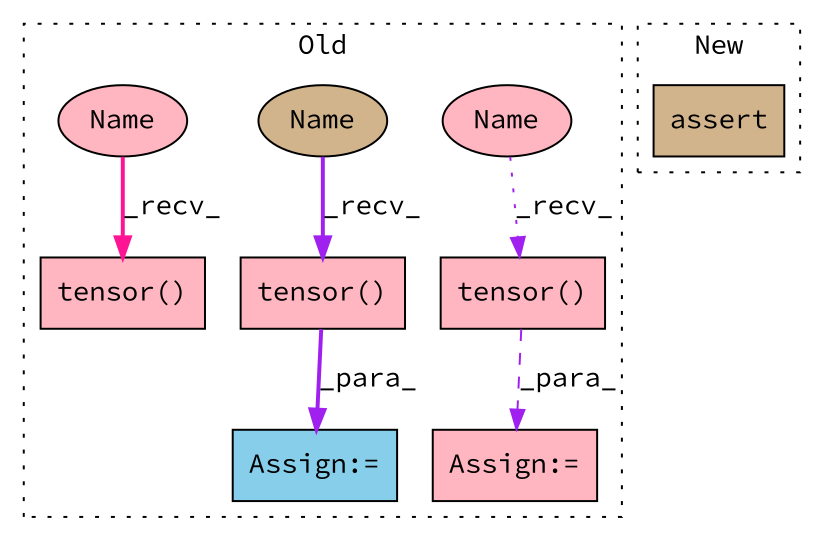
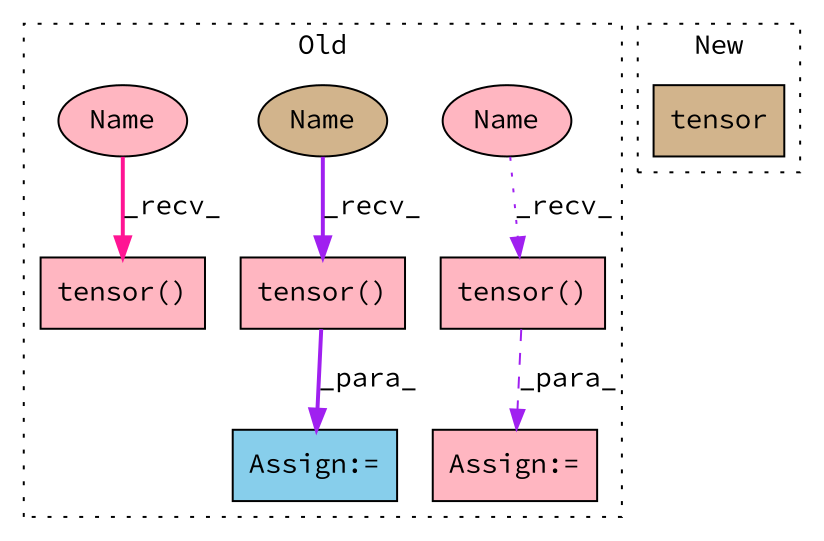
(719, 121) -> (719, 121)
